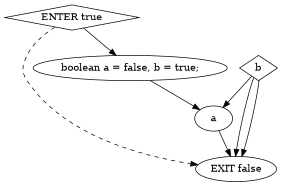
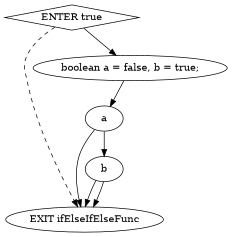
(259, 68) -> (104, 169)
(240, 89) -> (104, 140)
(236, 169) -> (85, 220)
